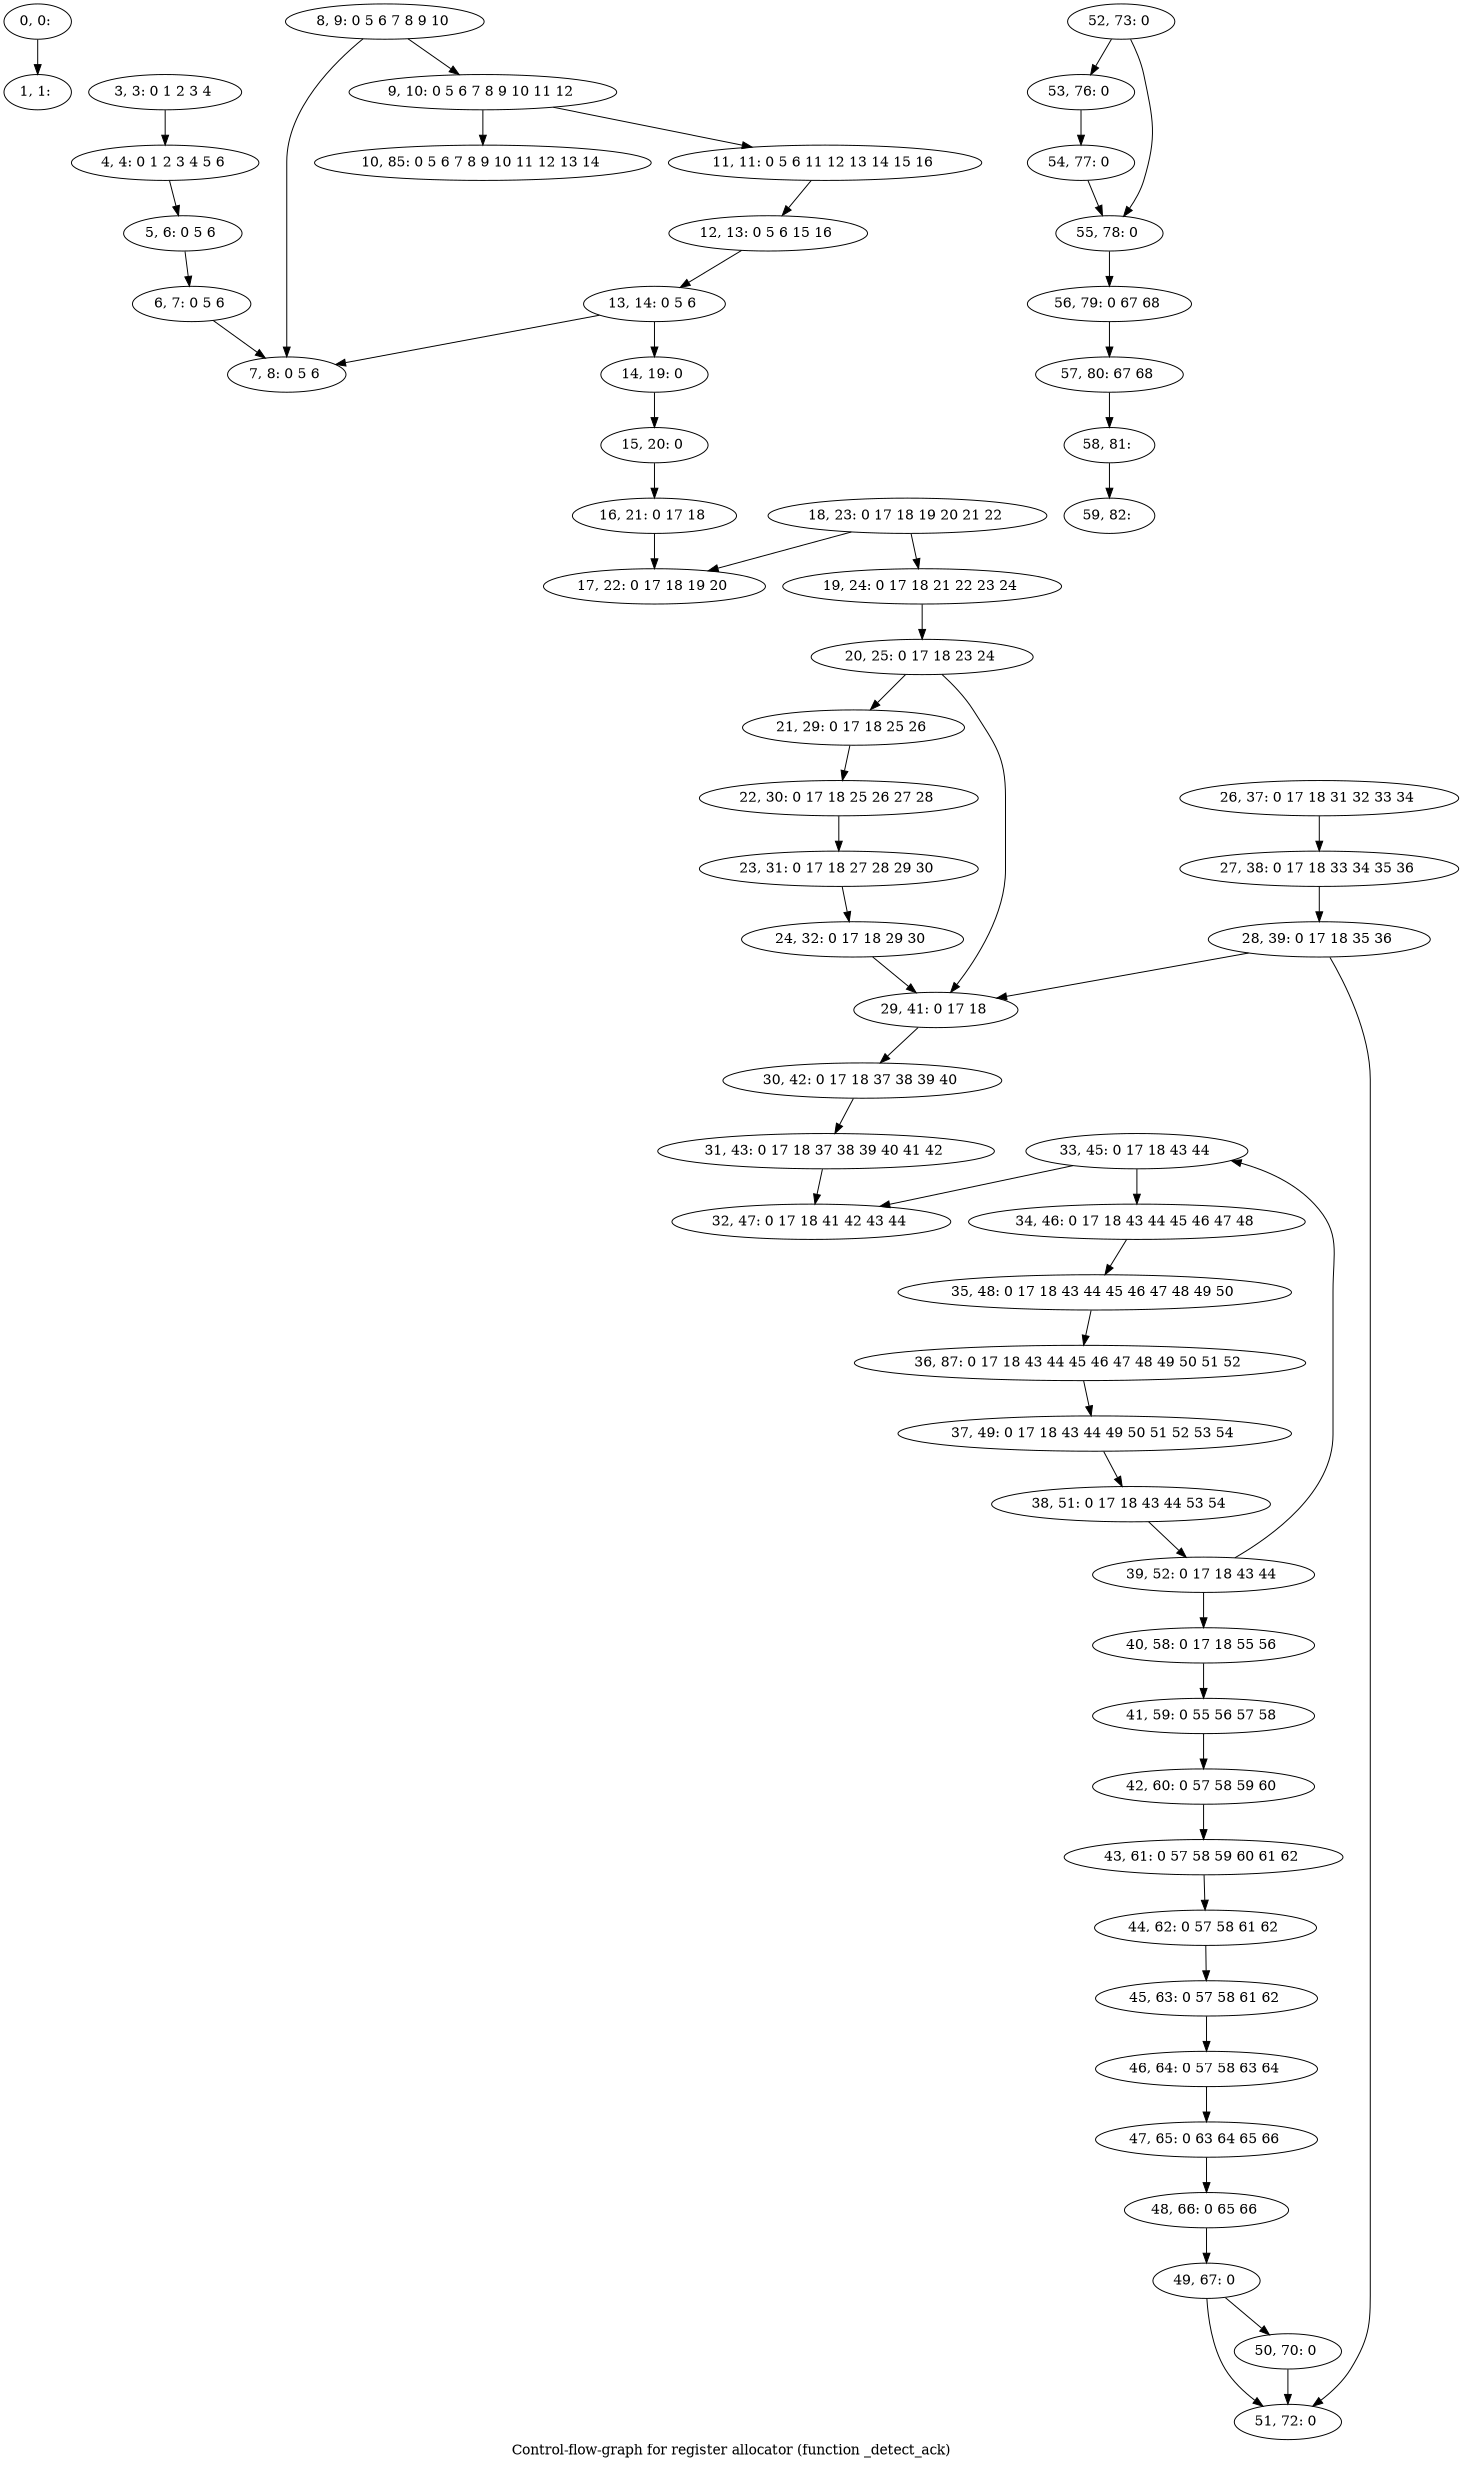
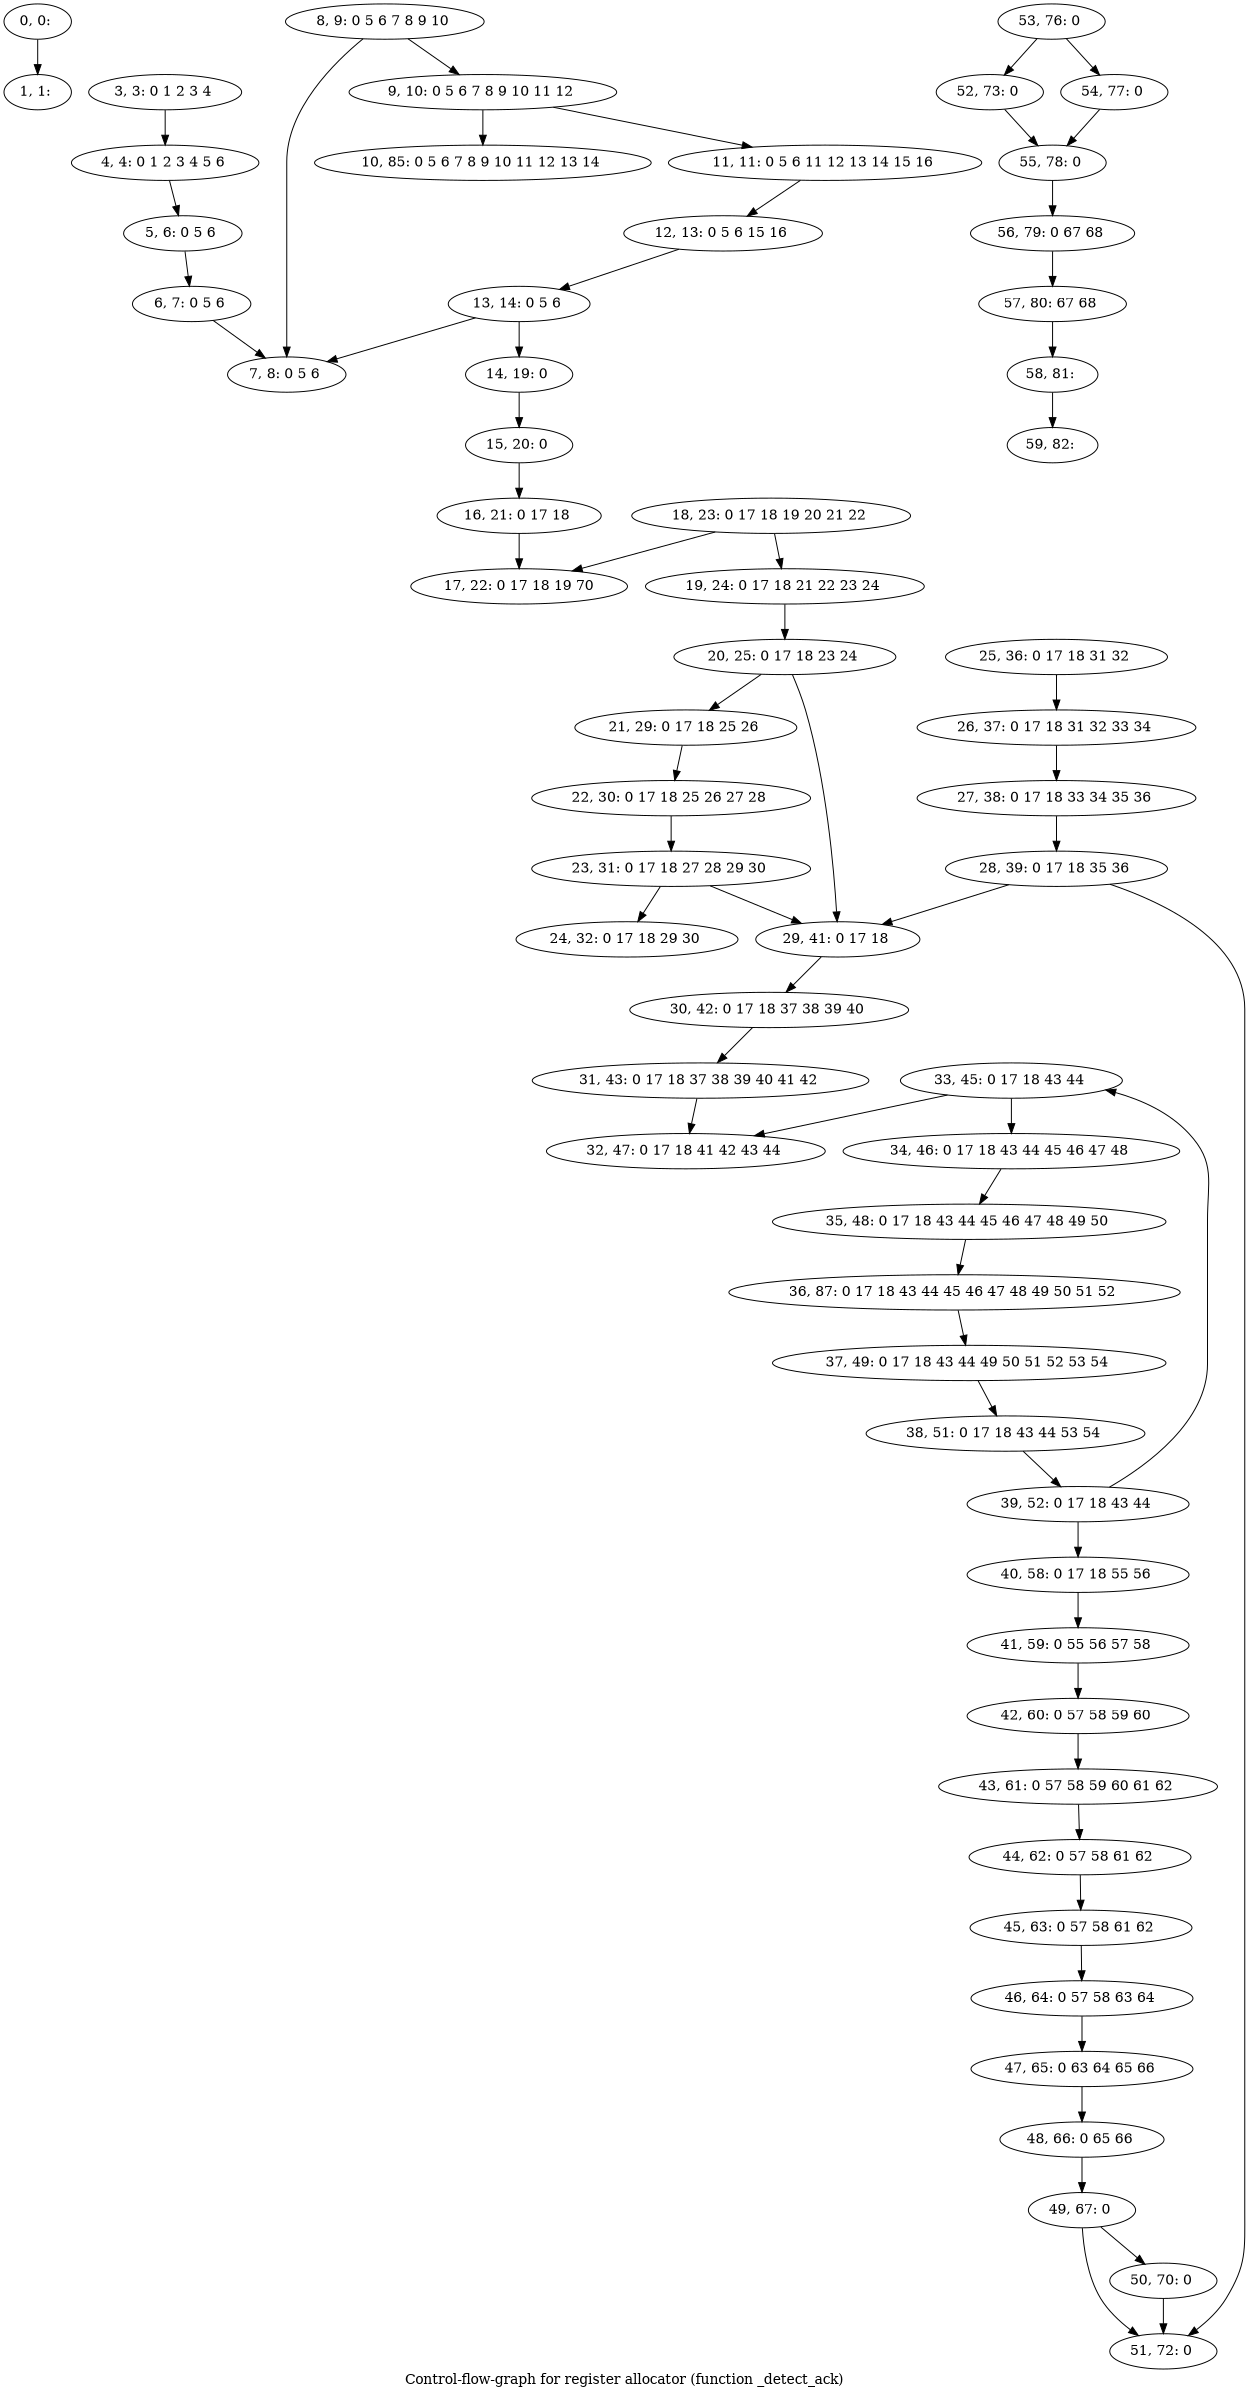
(1104, 53) -> (1024, 53)
(654, 586) -> (519, 586)
none -> (1056, 657)
(891, 972) -> (751, 903)
